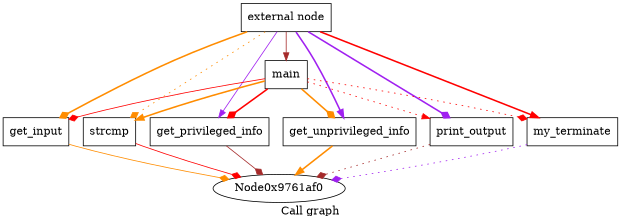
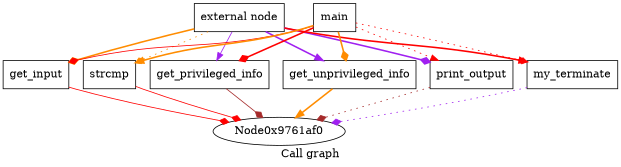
(286, 42) -> none
(144, 163) -> (144, 106)
